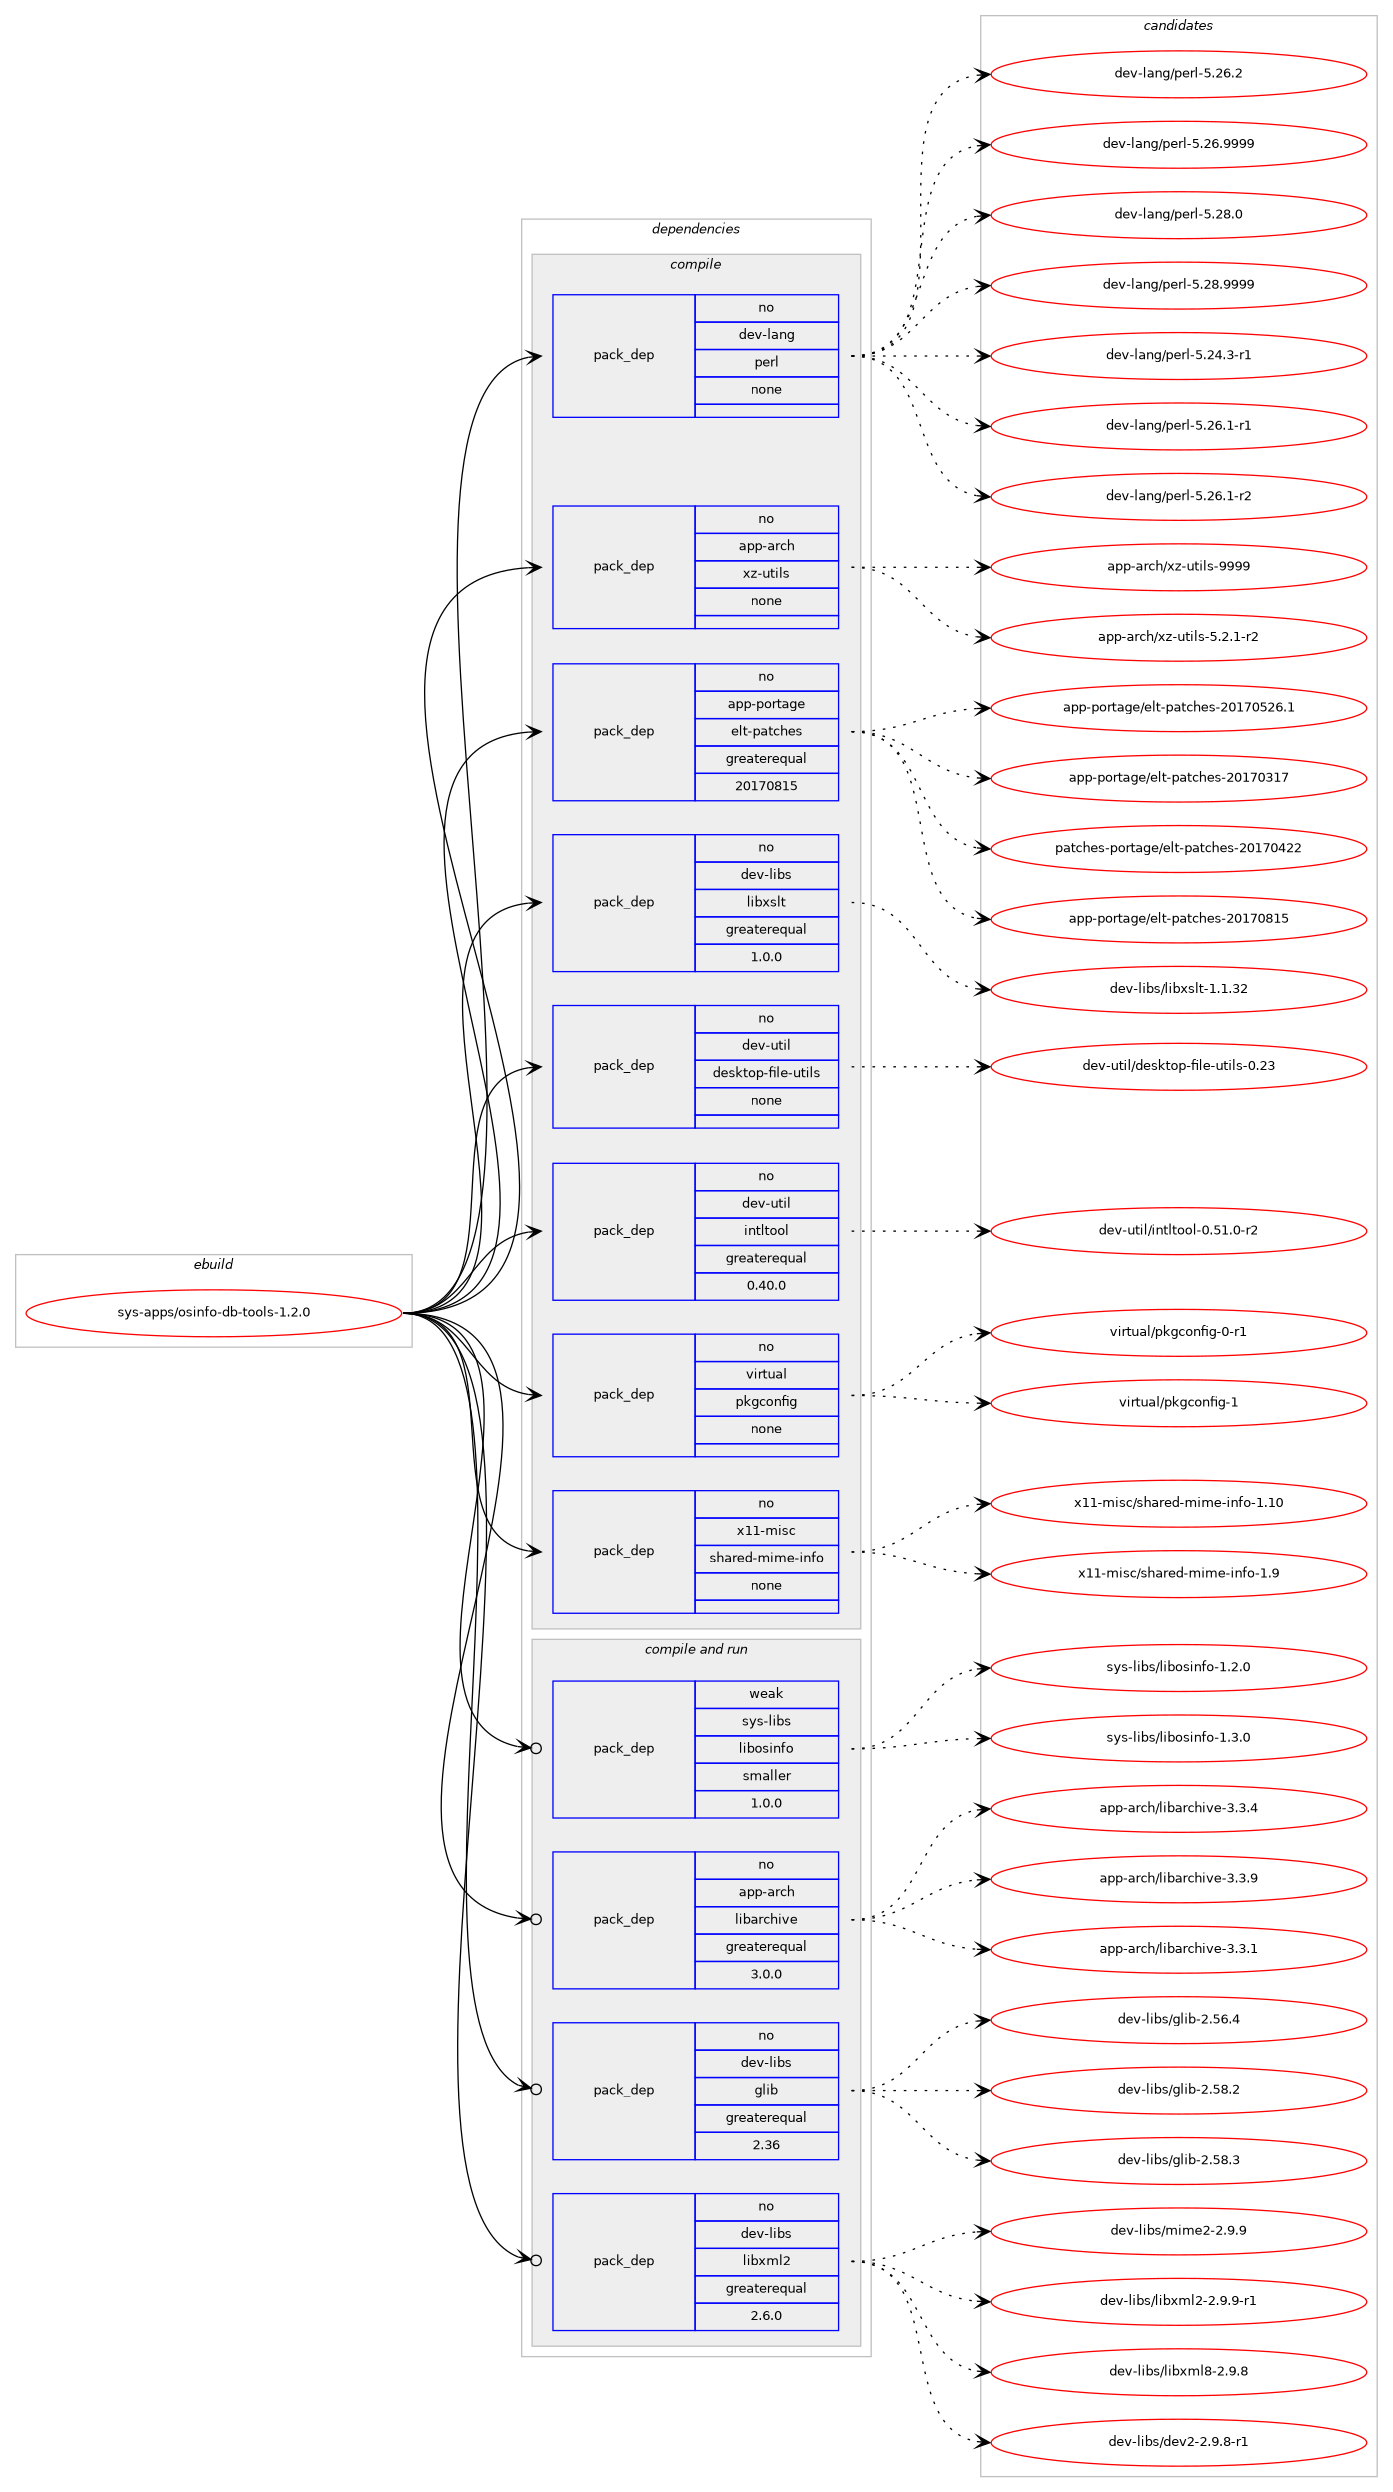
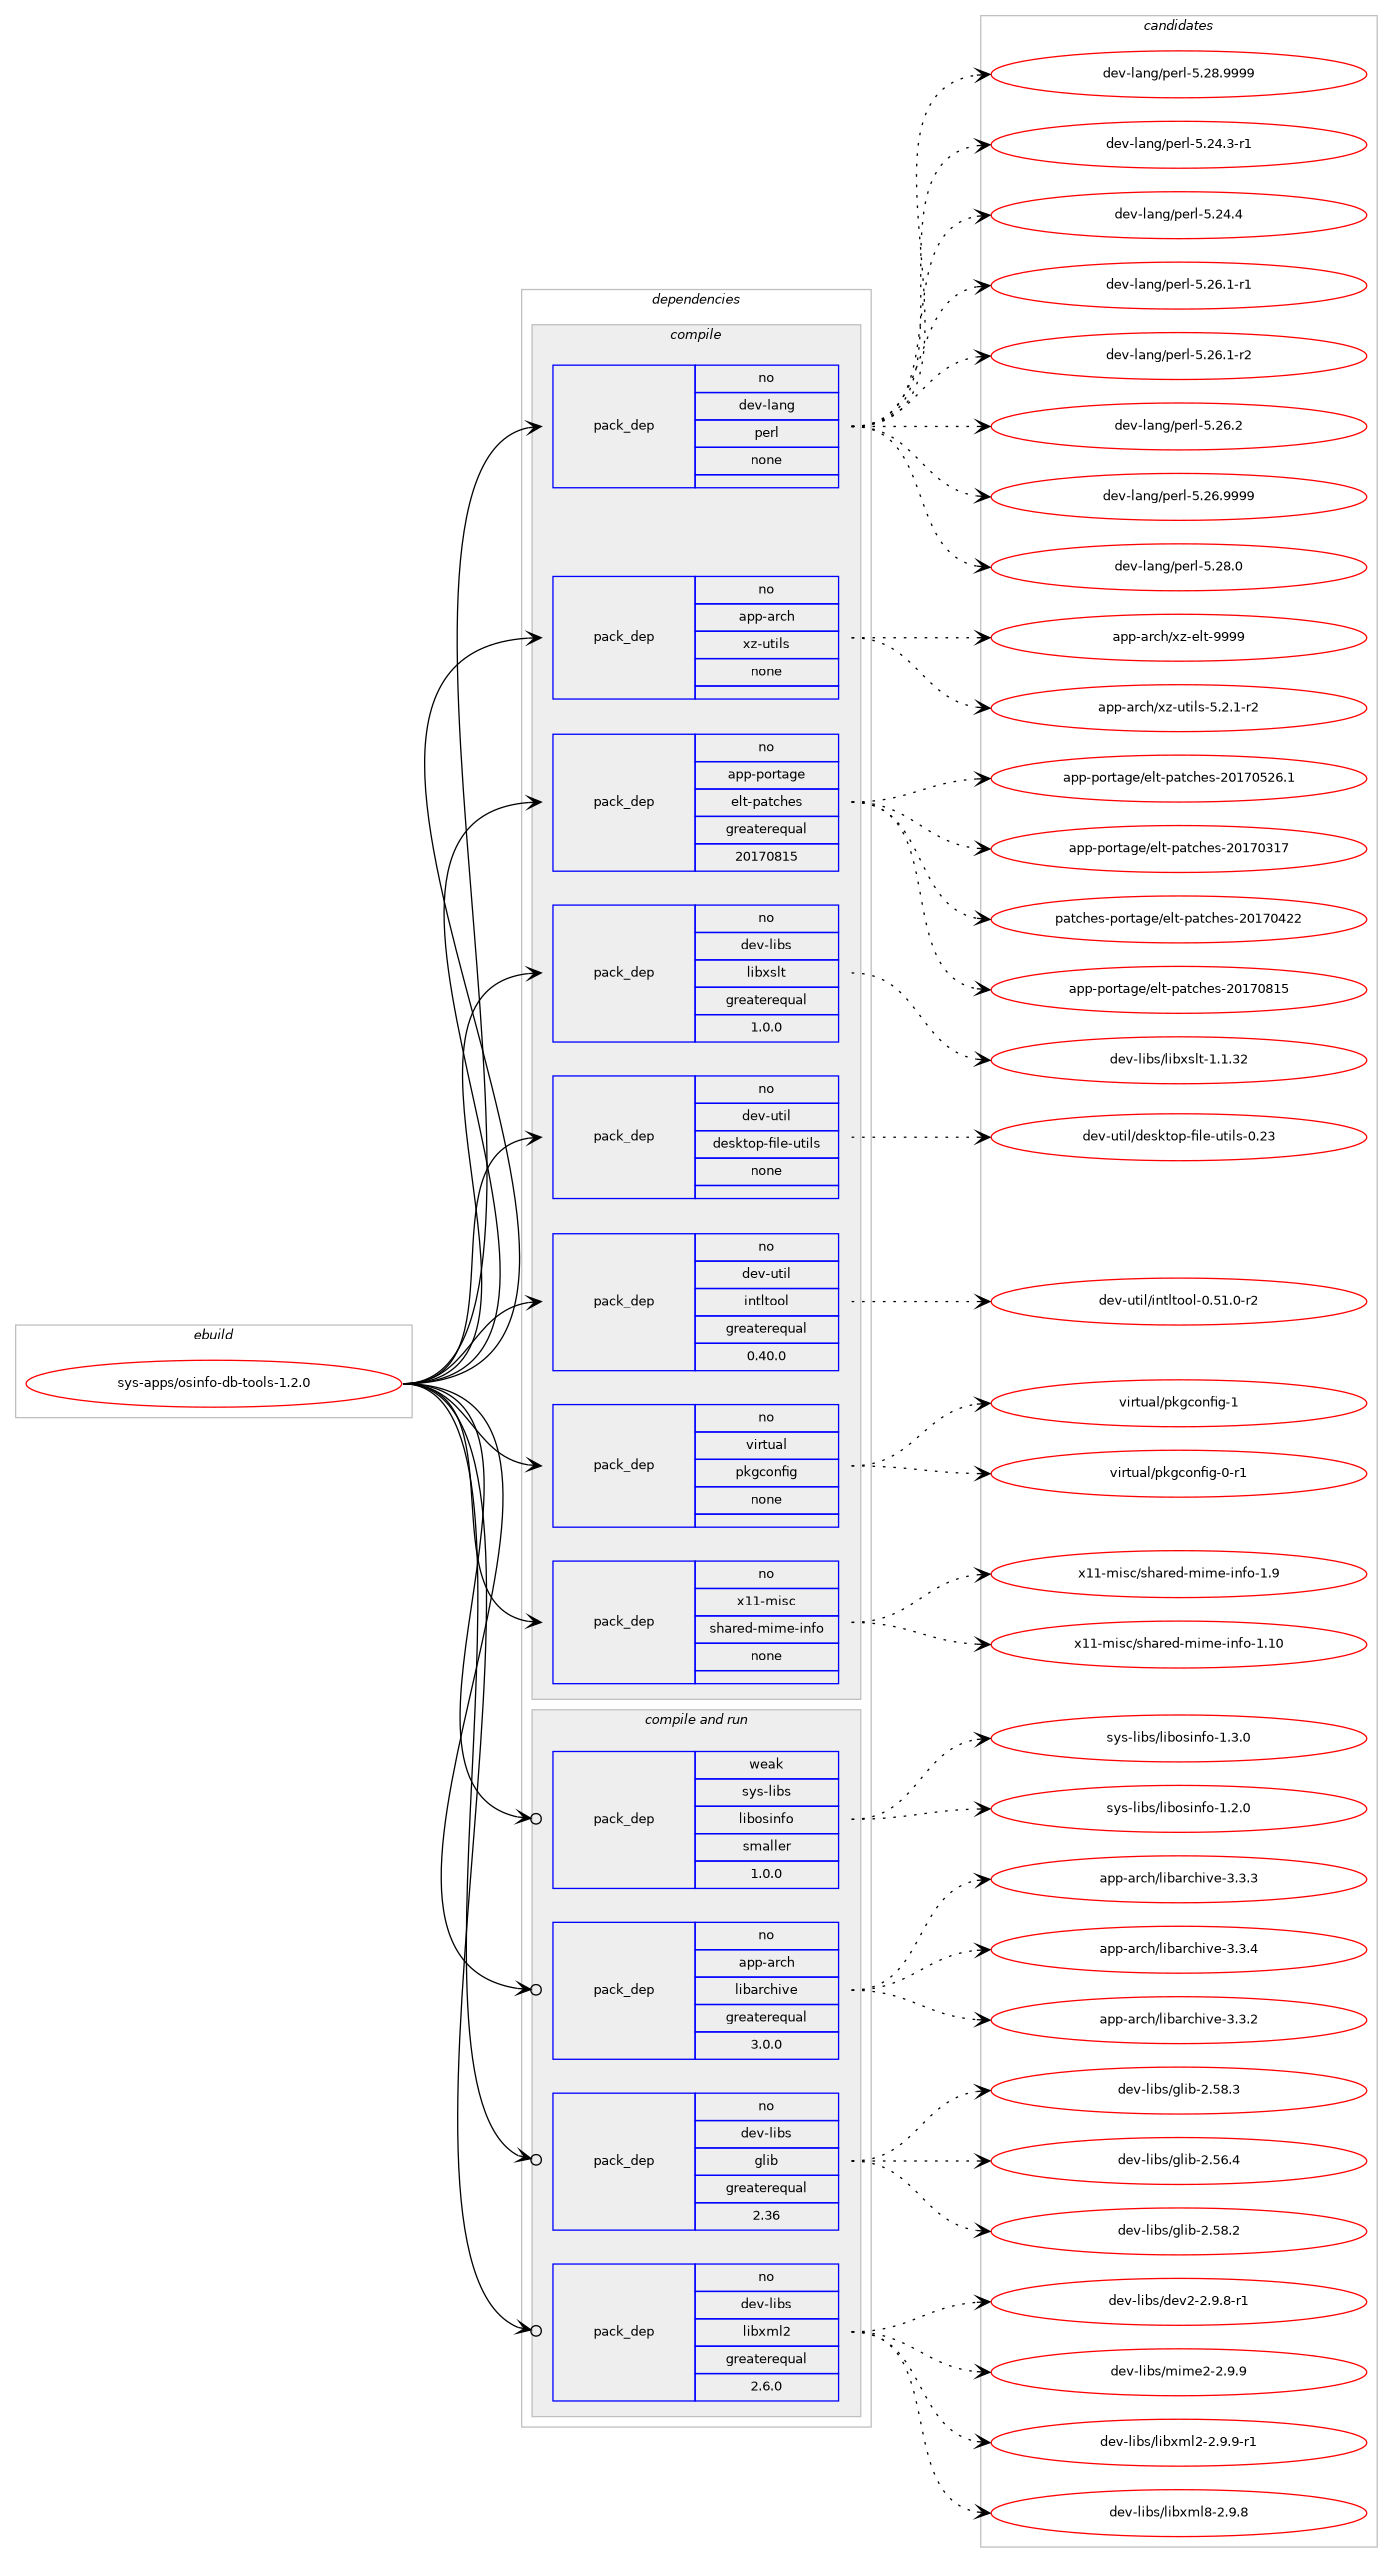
none -> (1179, 215)
(1179, 567) -> (1179, 638)
(1179, 1879) -> (1179, 2020)
(1179, 1950) -> (1179, 1879)
